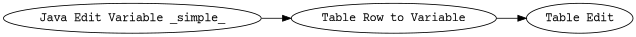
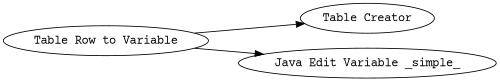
(272, 18) -> (225, 51)
(580, 18) -> (367, 18)
